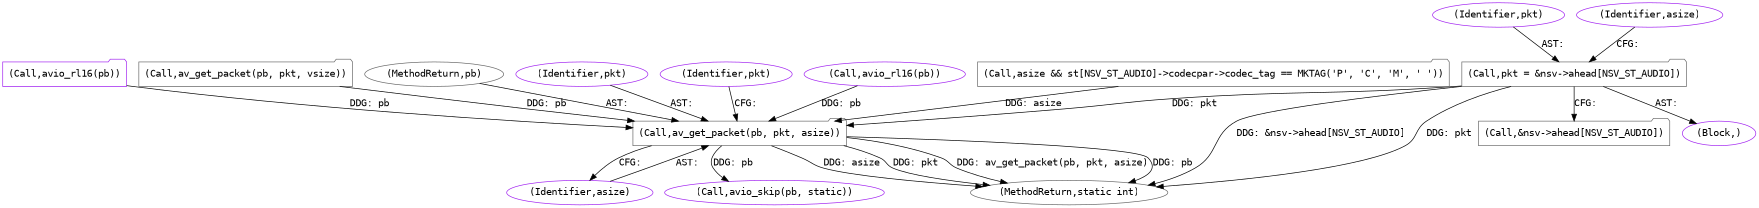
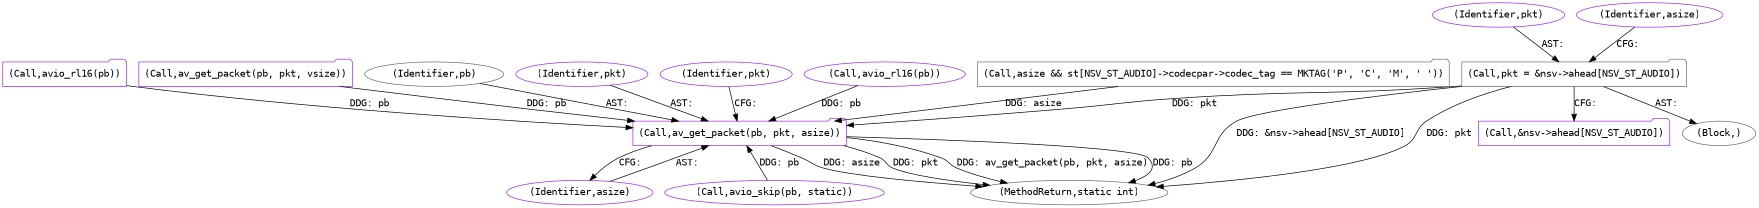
(246, 74) -> (246, 74)
(434, 74) -> (434, 74)
(740, 133) -> (740, 133)
(1574, 133) -> (1574, 133)
(1719, 133) -> (1719, 133)
(711, 162) -> (759, 166)
